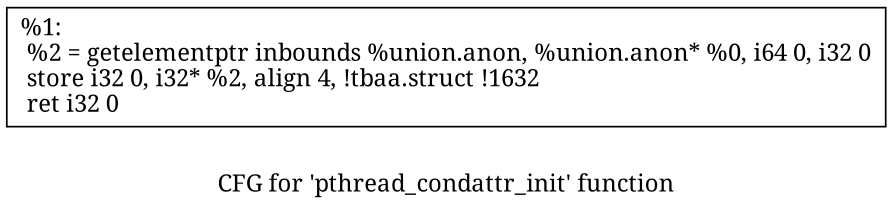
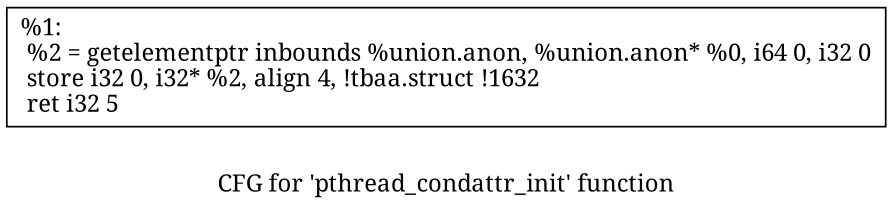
(70, 105) -> (70, 105)
